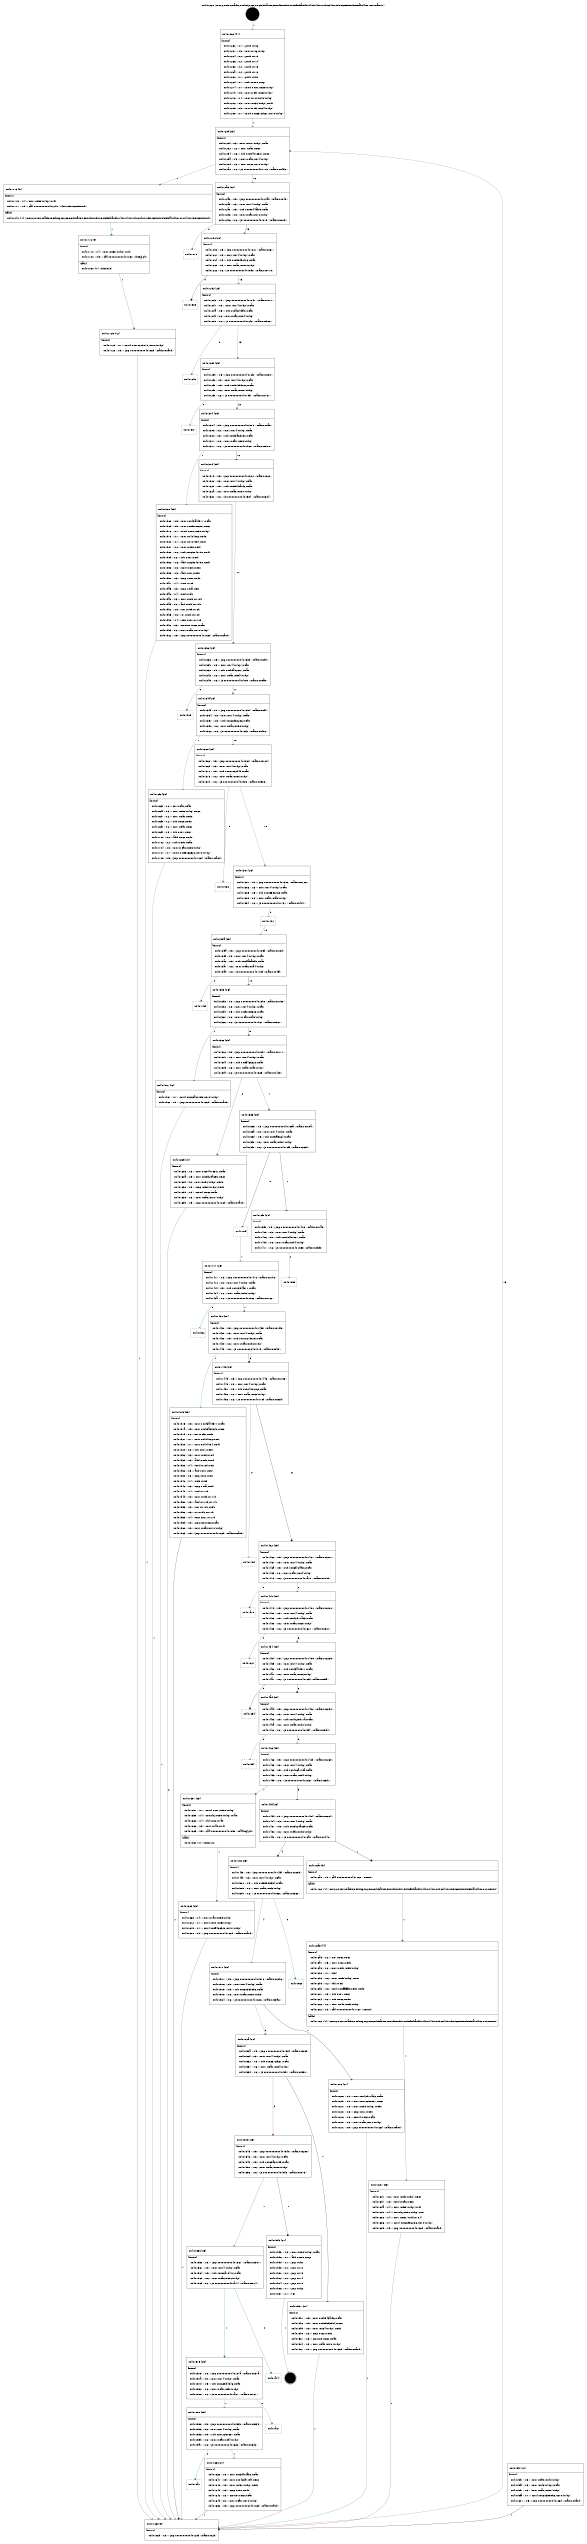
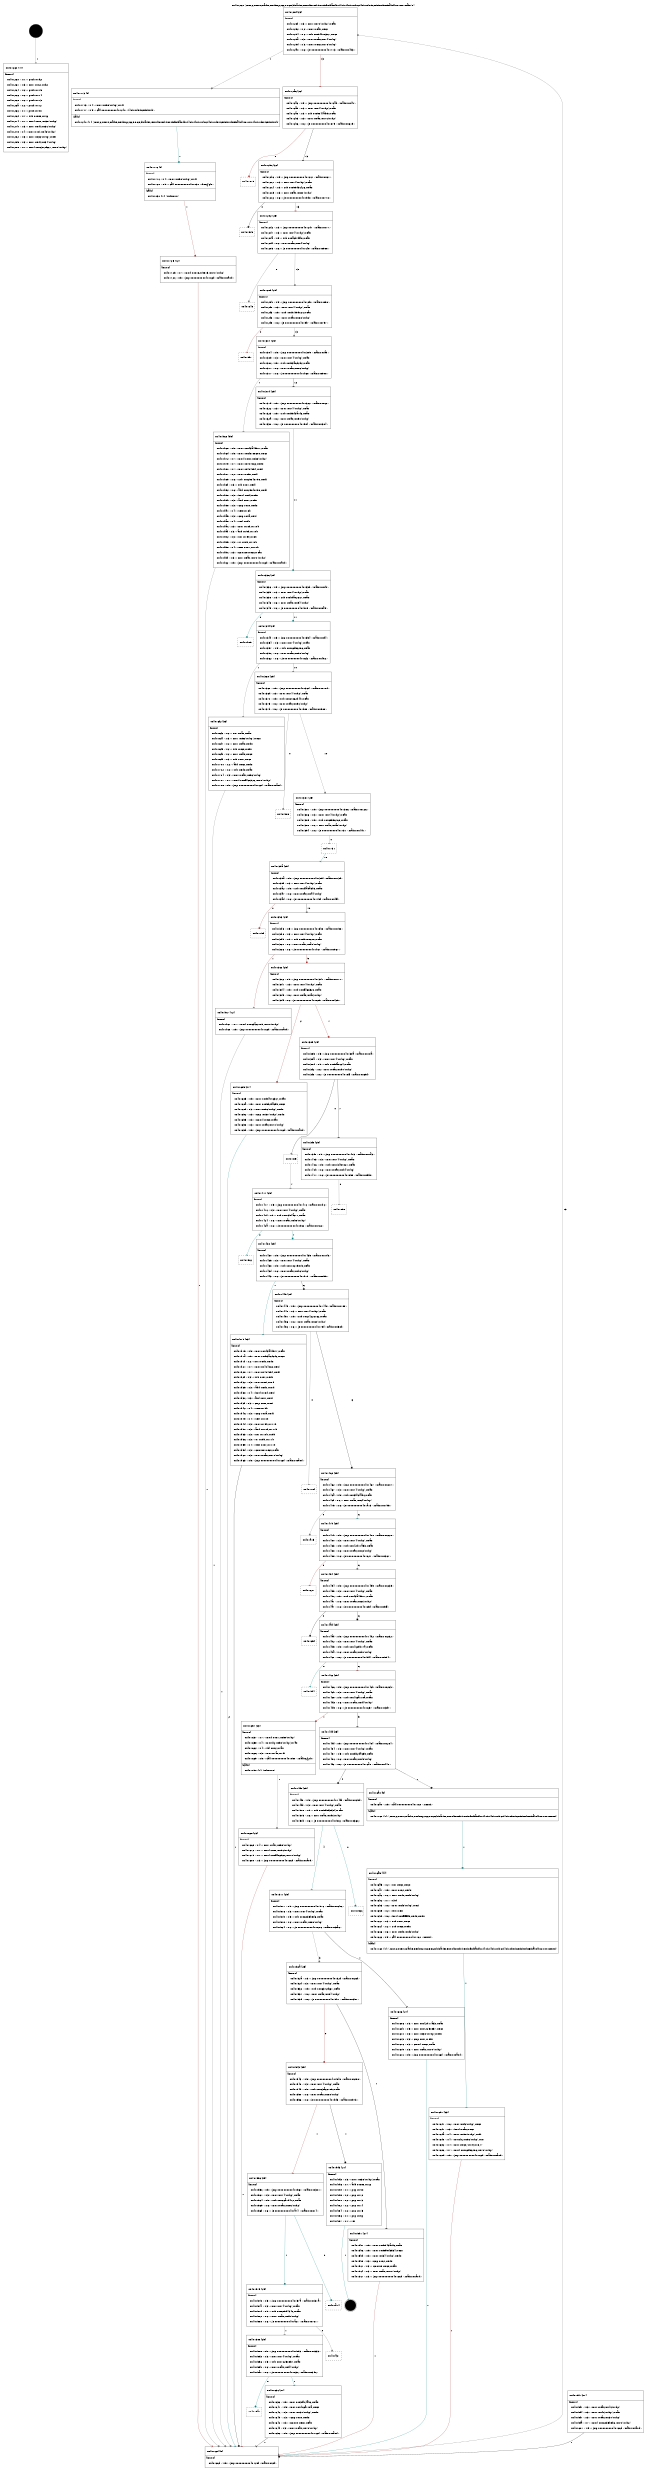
(253, 122) -> none
